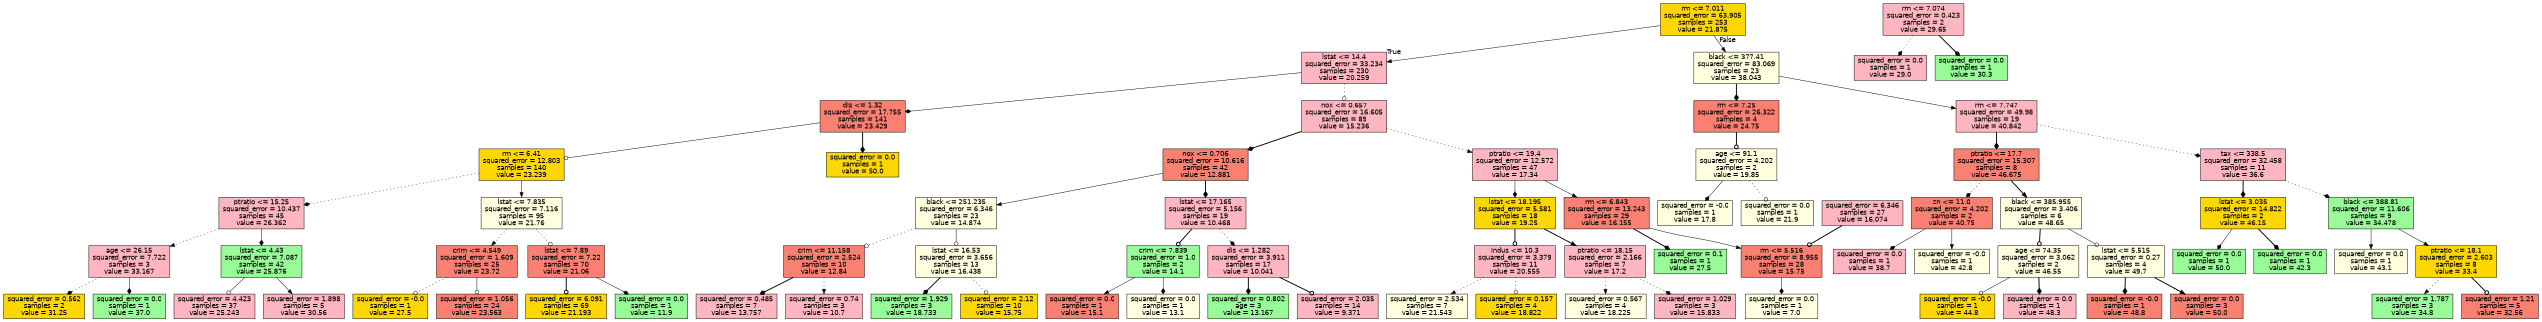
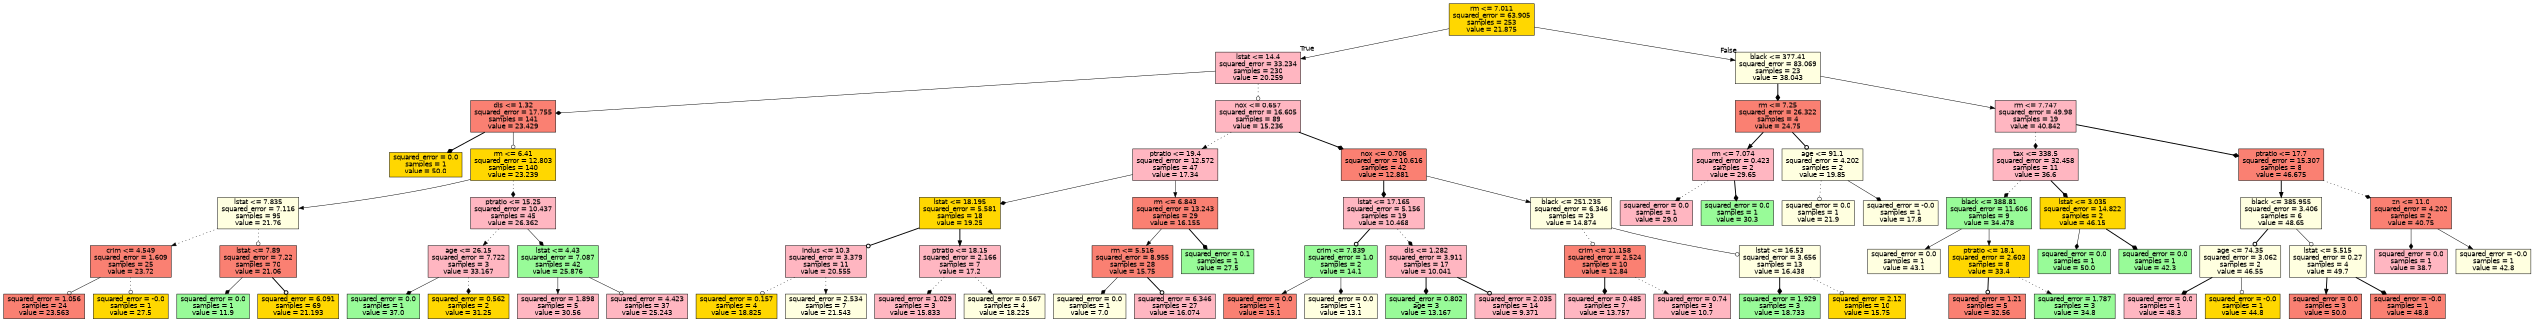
none -> (1757, 139)
(1827, 235) -> (1154, 284)
(1516, 306) -> (737, 306)
